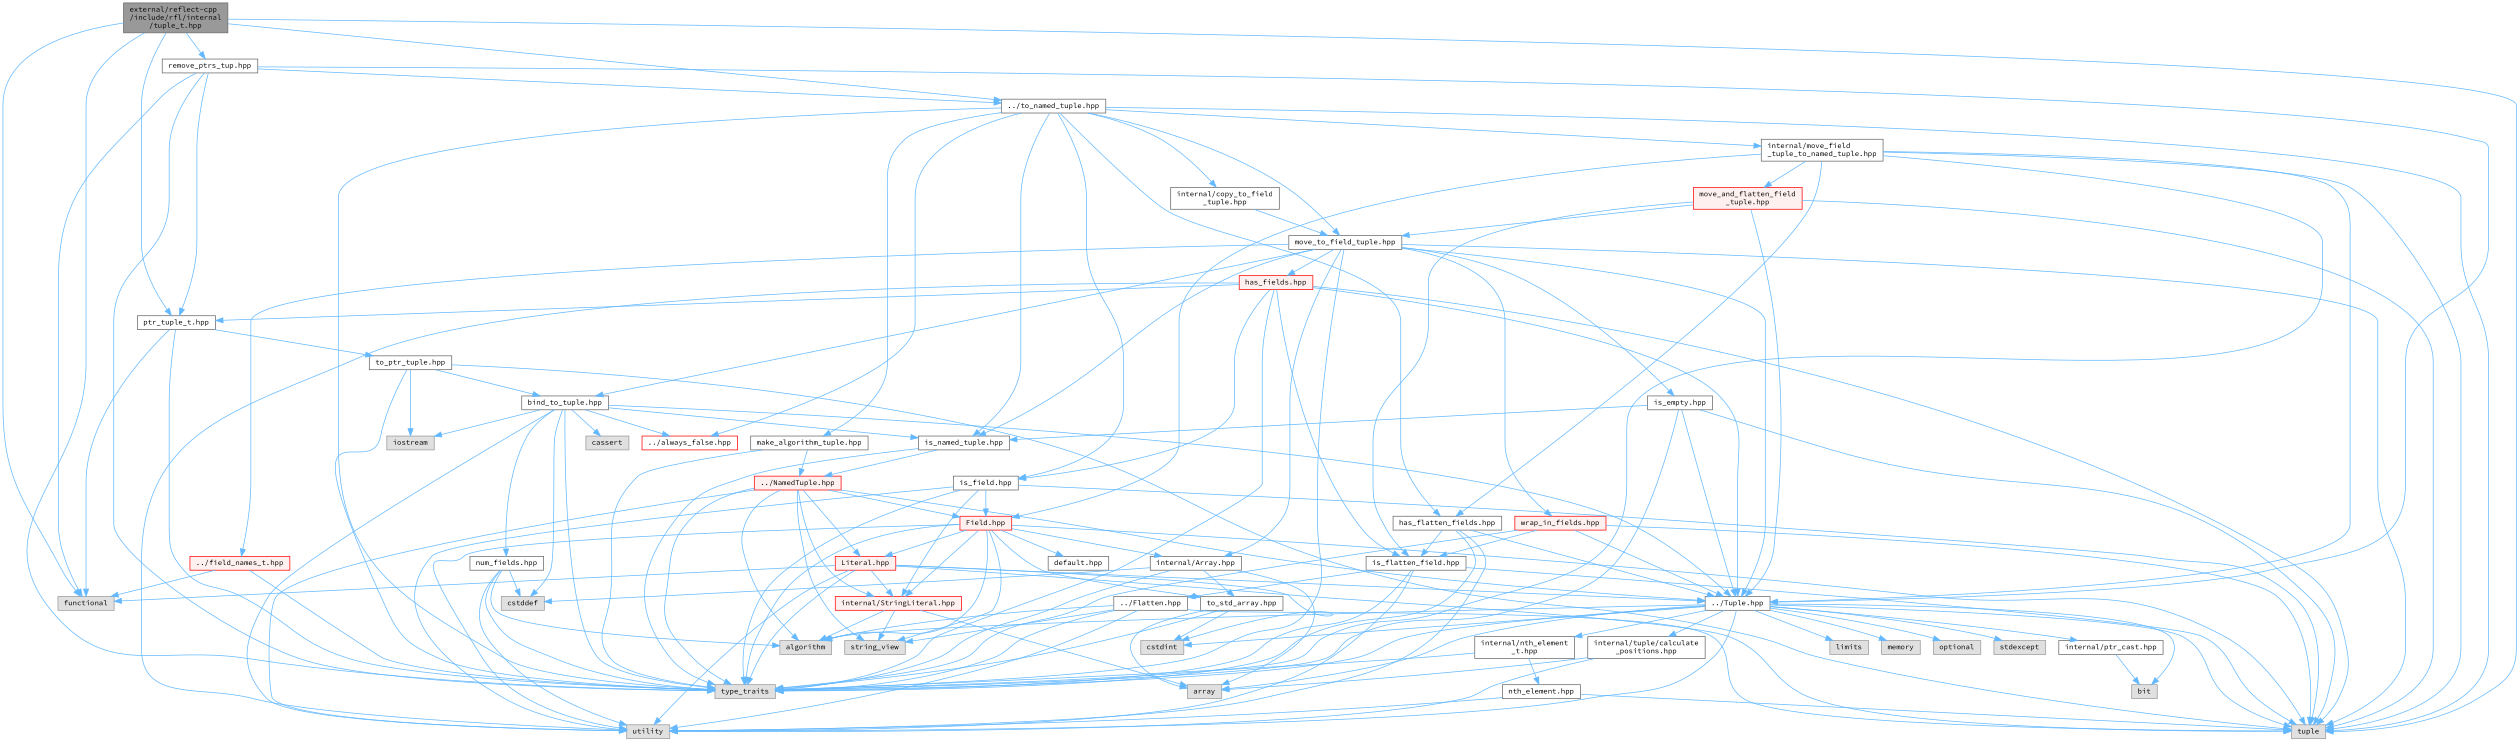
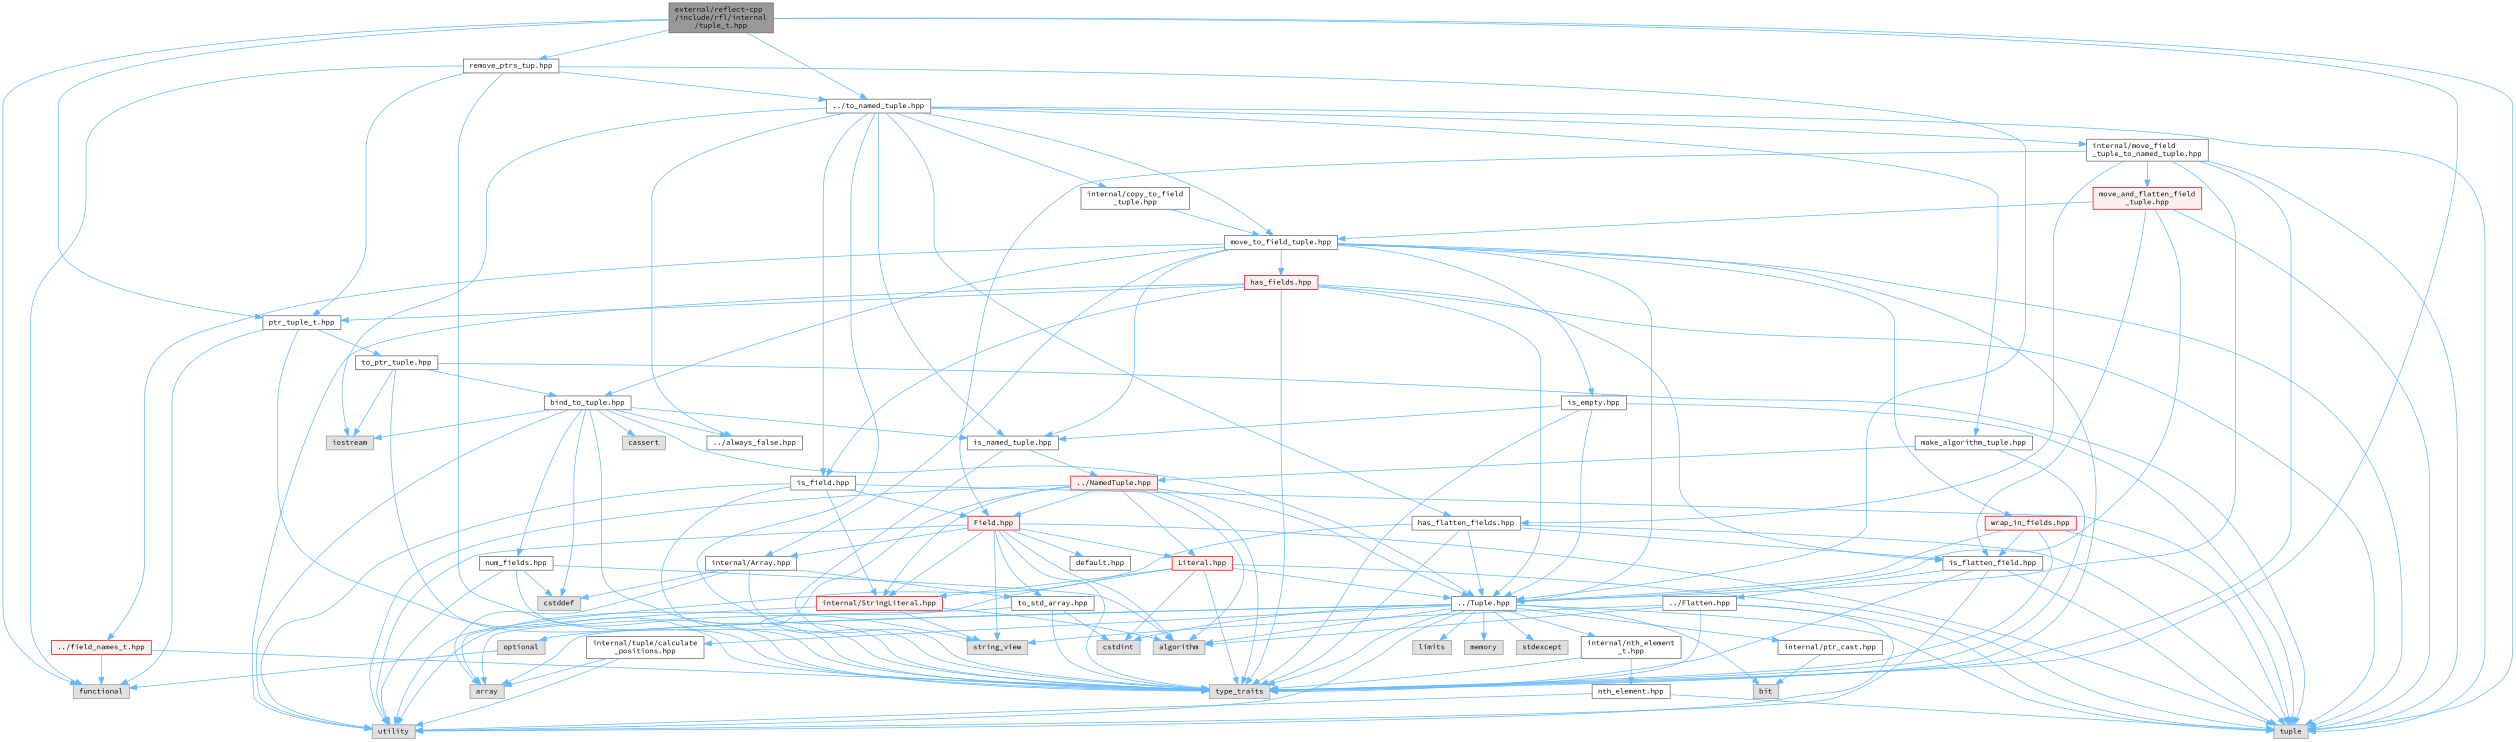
none -> (499, 172)
(690, 443) -> (755, 443)
none -> (1928, 542)
(478, 583) -> (317, 669)
